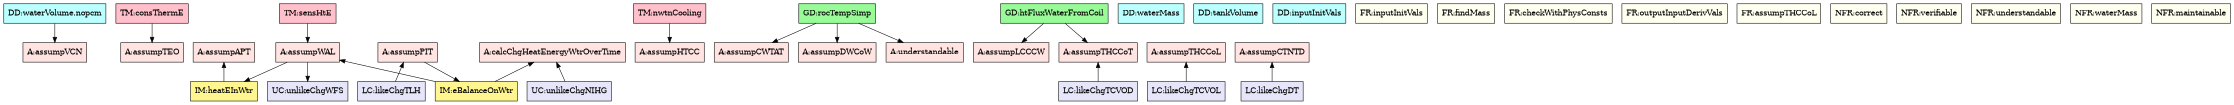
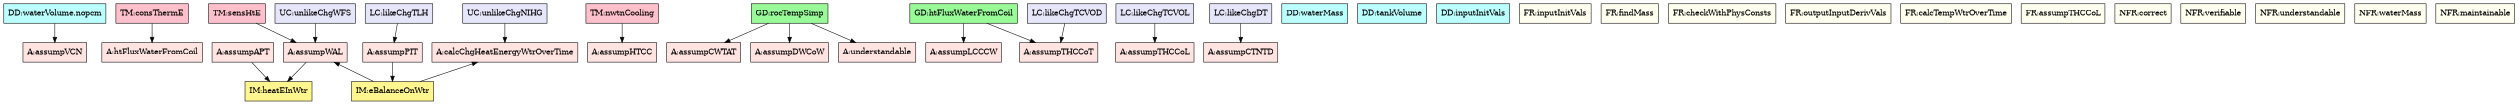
none -> (1956, 14)
(152, 52) -> (152, 52)
(308, 69) -> (315, 30)
(224, 75) -> (259, 70)
